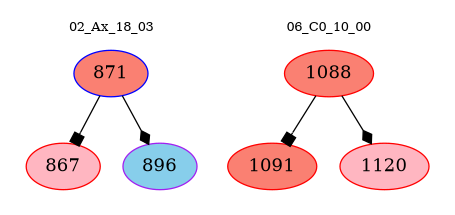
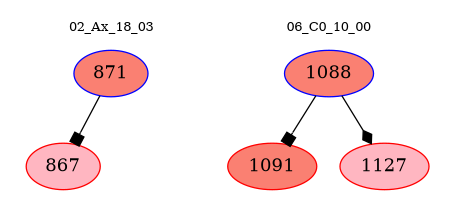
(329, 74) -> (329, 74)
(160, 166) -> none
(385, 166) -> (385, 166)
